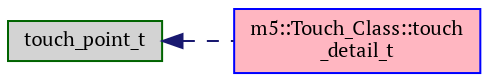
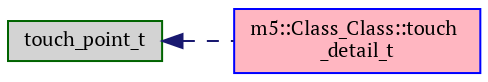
(357, 41) -> (357, 41)
